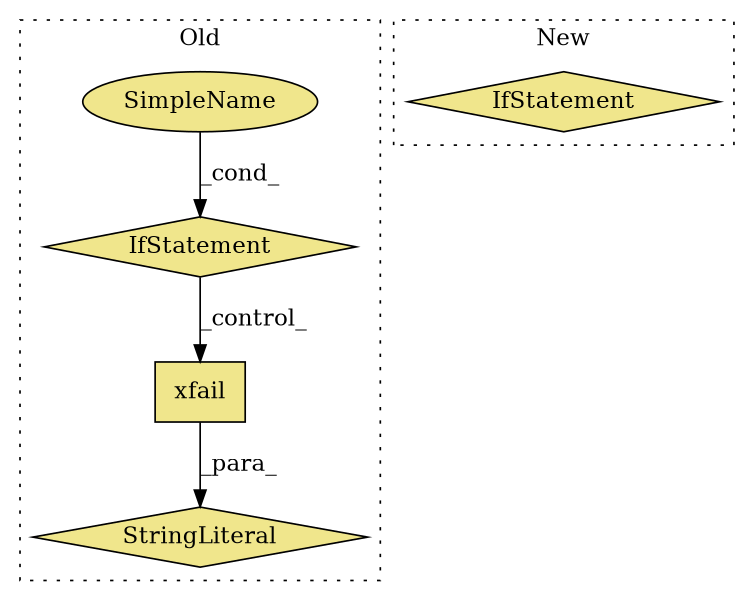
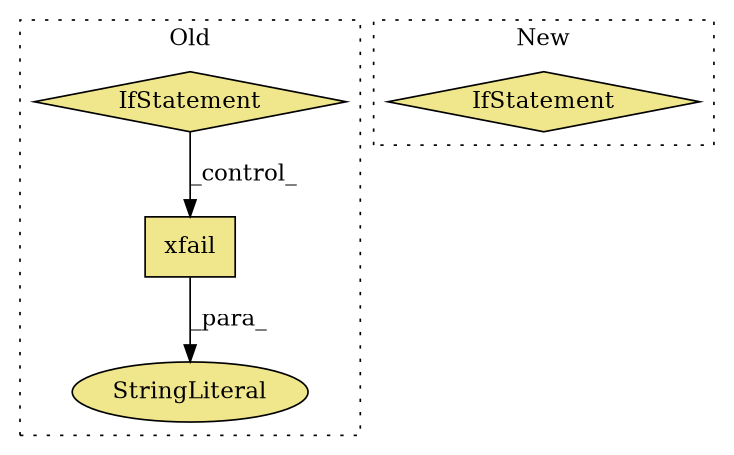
(200, 102) -> none
(200, 537) -> (190, 392)
